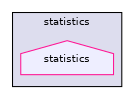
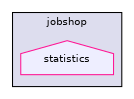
(67, 22) -> (67, 22)
